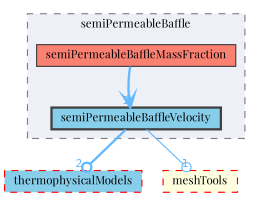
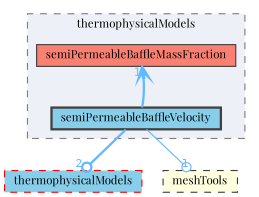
(136, 25) -> (136, 25)
(129, 81) -> (144, 93)
(200, 181) -> (200, 181)
